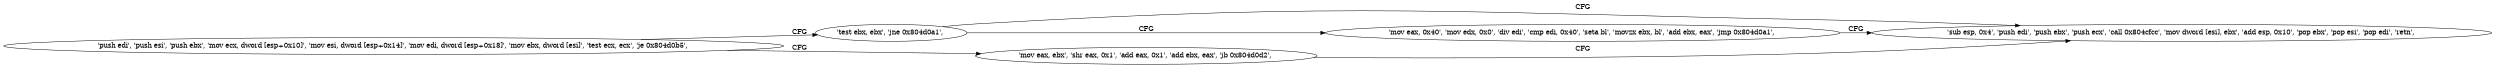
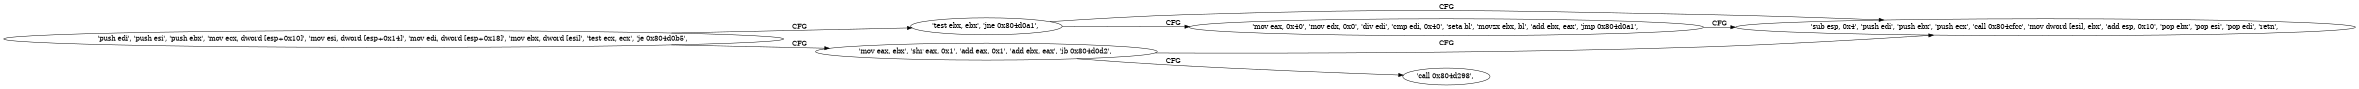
none -> (1446, 77)
